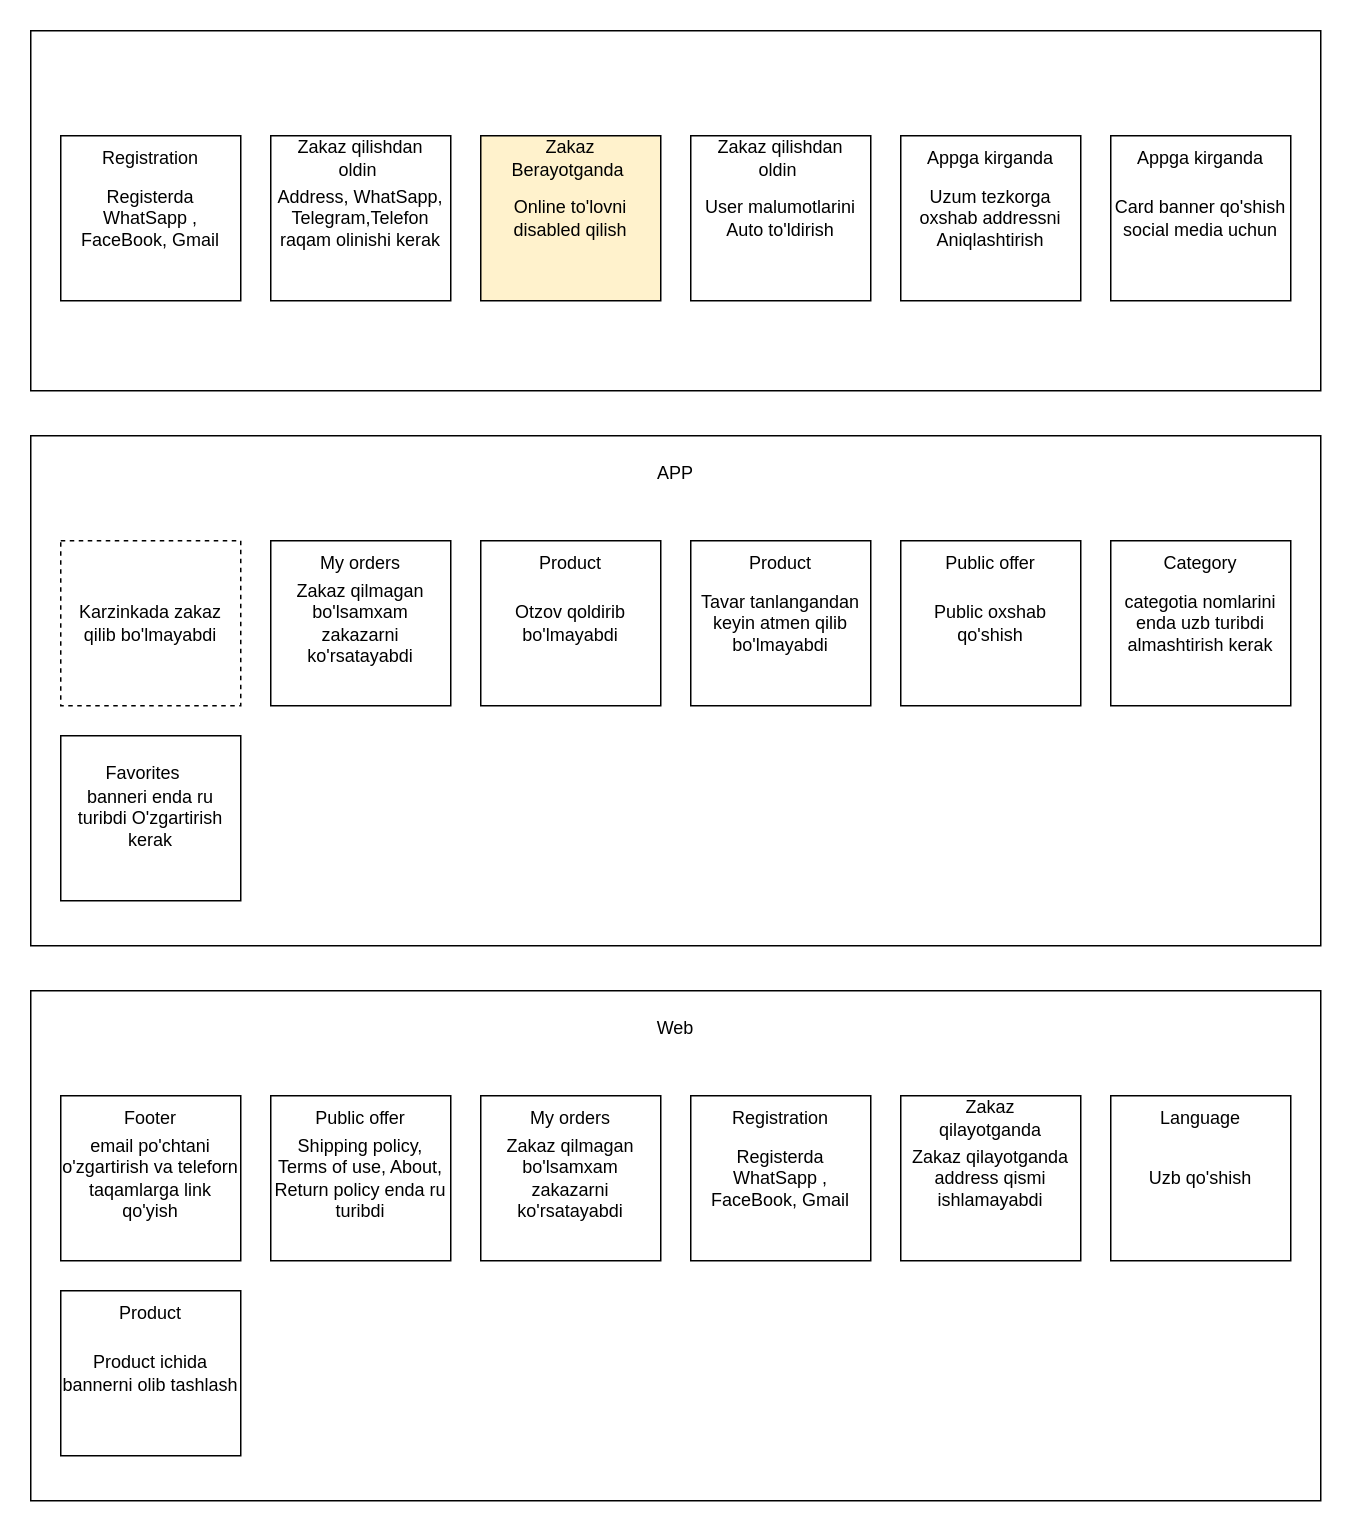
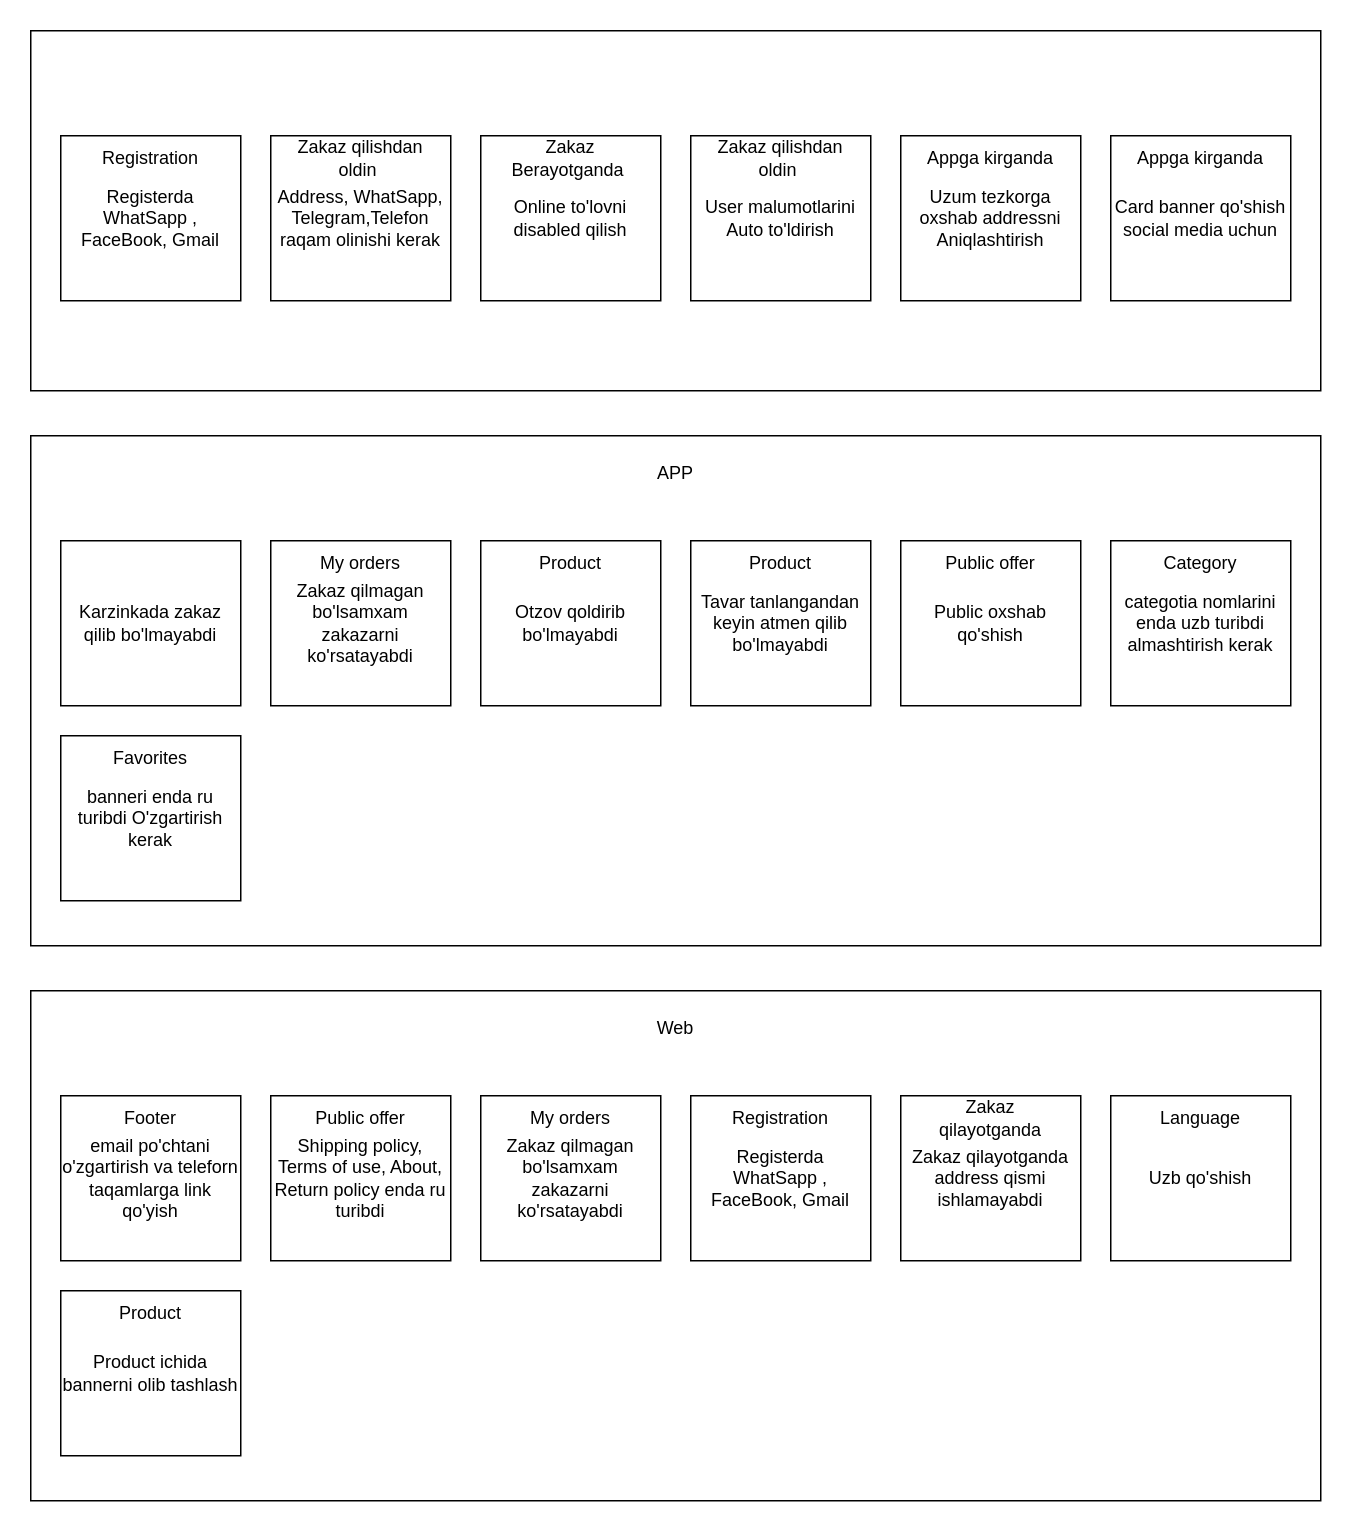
(571, 218) -> (571, 218)
(151, 623) -> (151, 623)
(143, 773) -> (151, 758)
